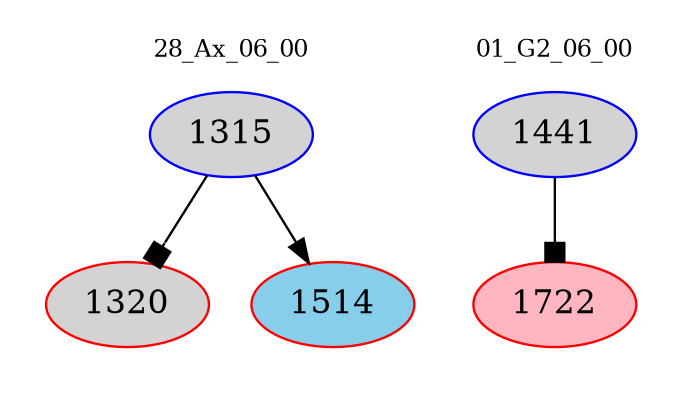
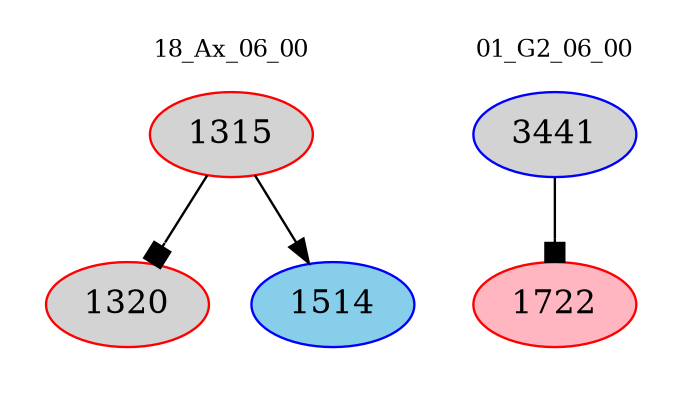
(231, 51) -> (231, 51)
(231, 135) -> (231, 135)
(555, 135) -> (555, 135)
(333, 305) -> (333, 305)
